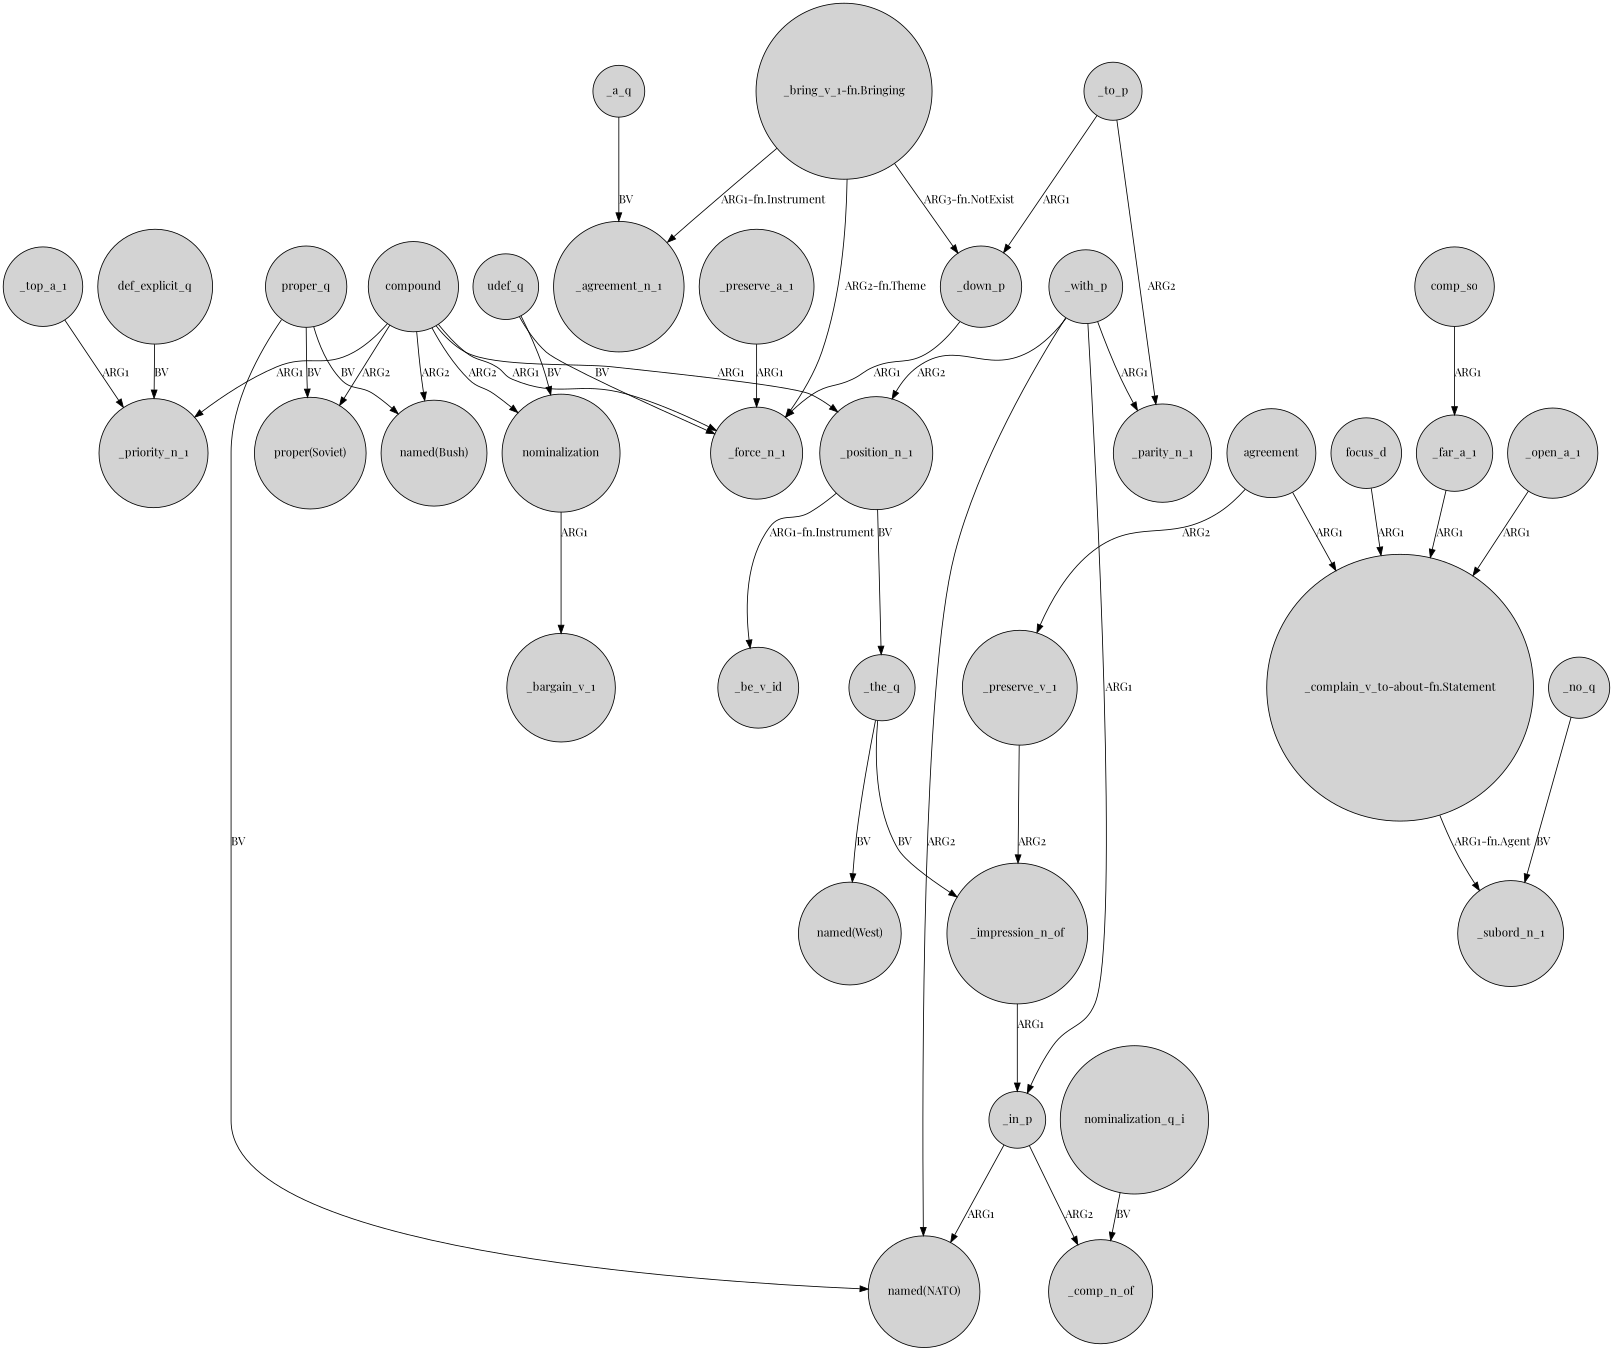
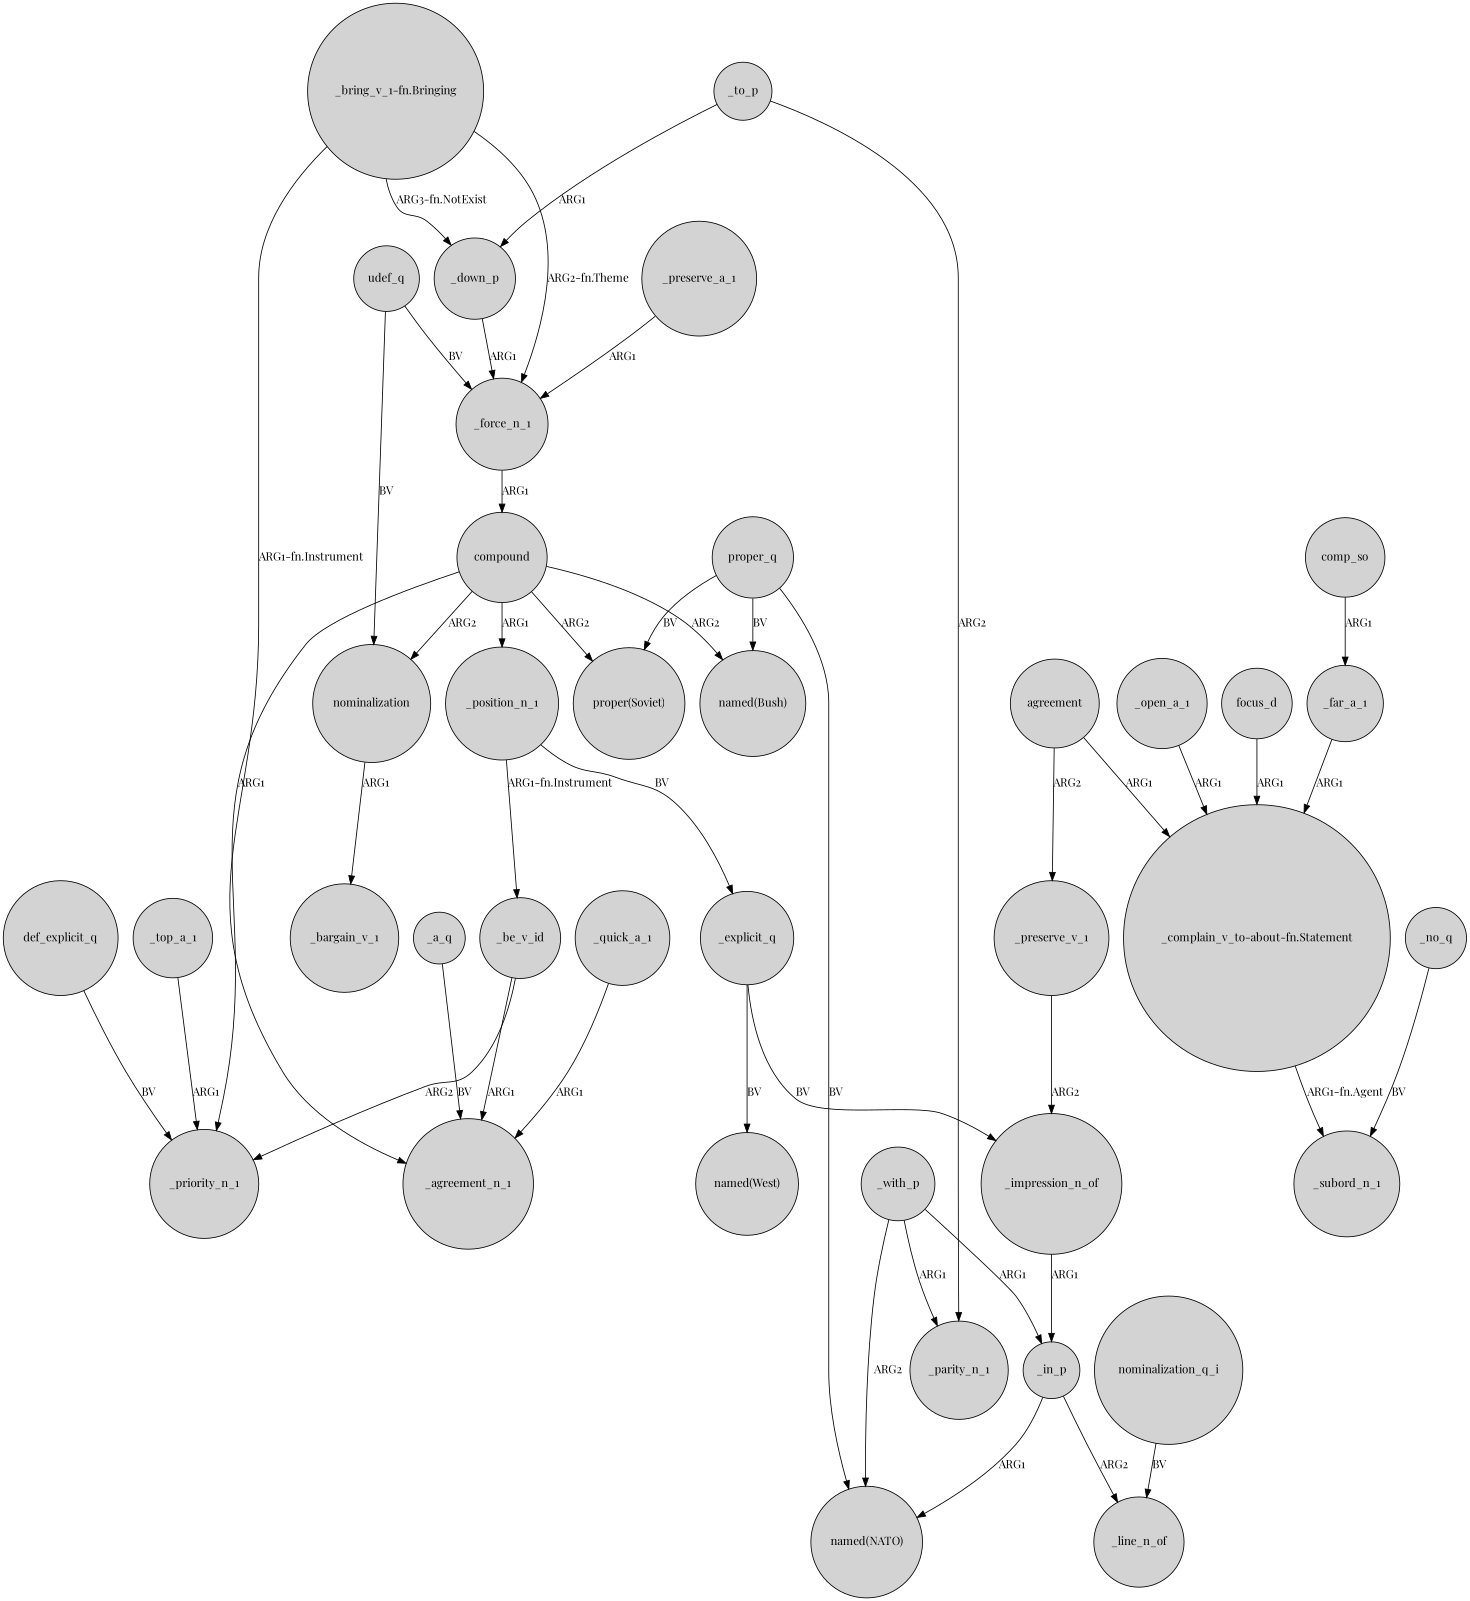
(981, 359) -> none
(566, 389) -> (502, 487)
(882, 688) -> (747, 938)
none -> (622, 938)
none -> (497, 1048)
none -> (414, 1091)
(1101, 1292) -> (1139, 1542)
